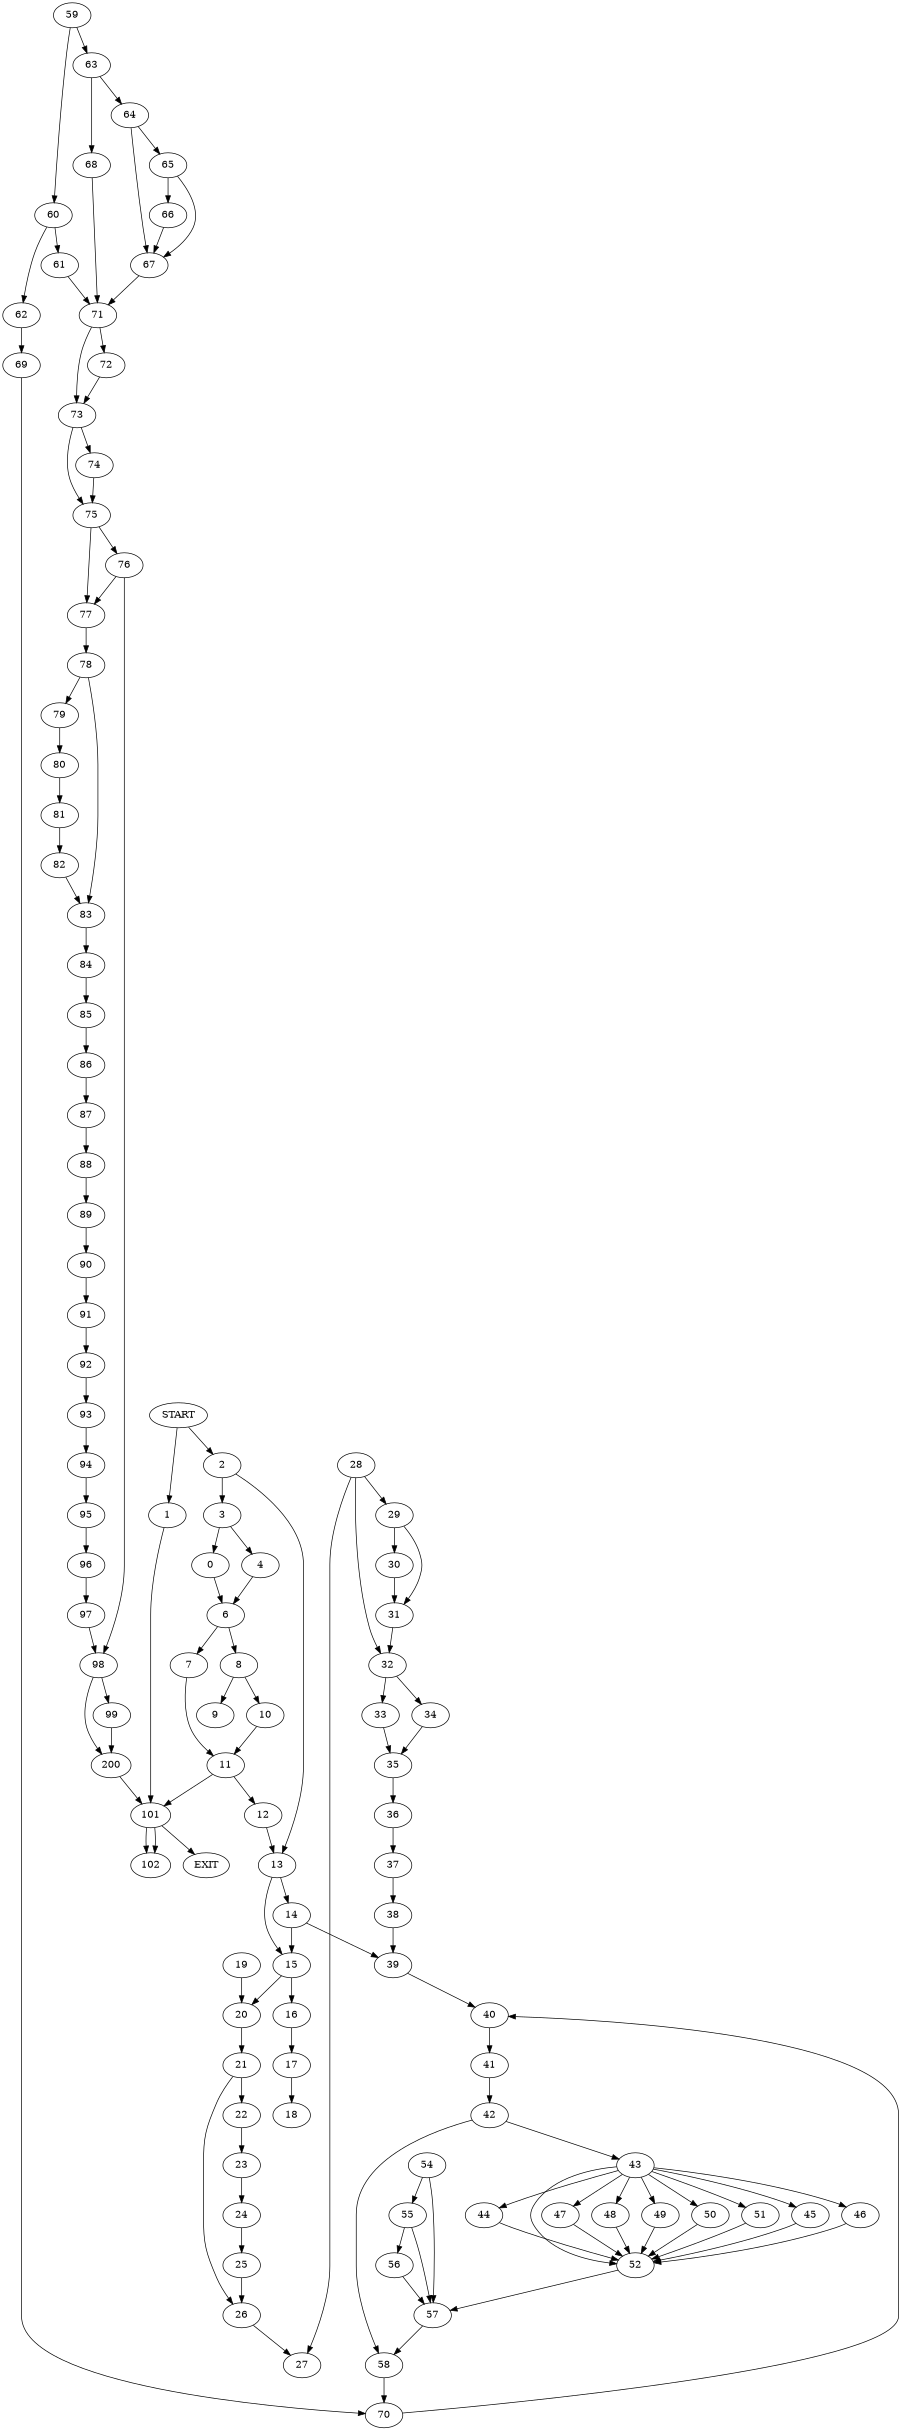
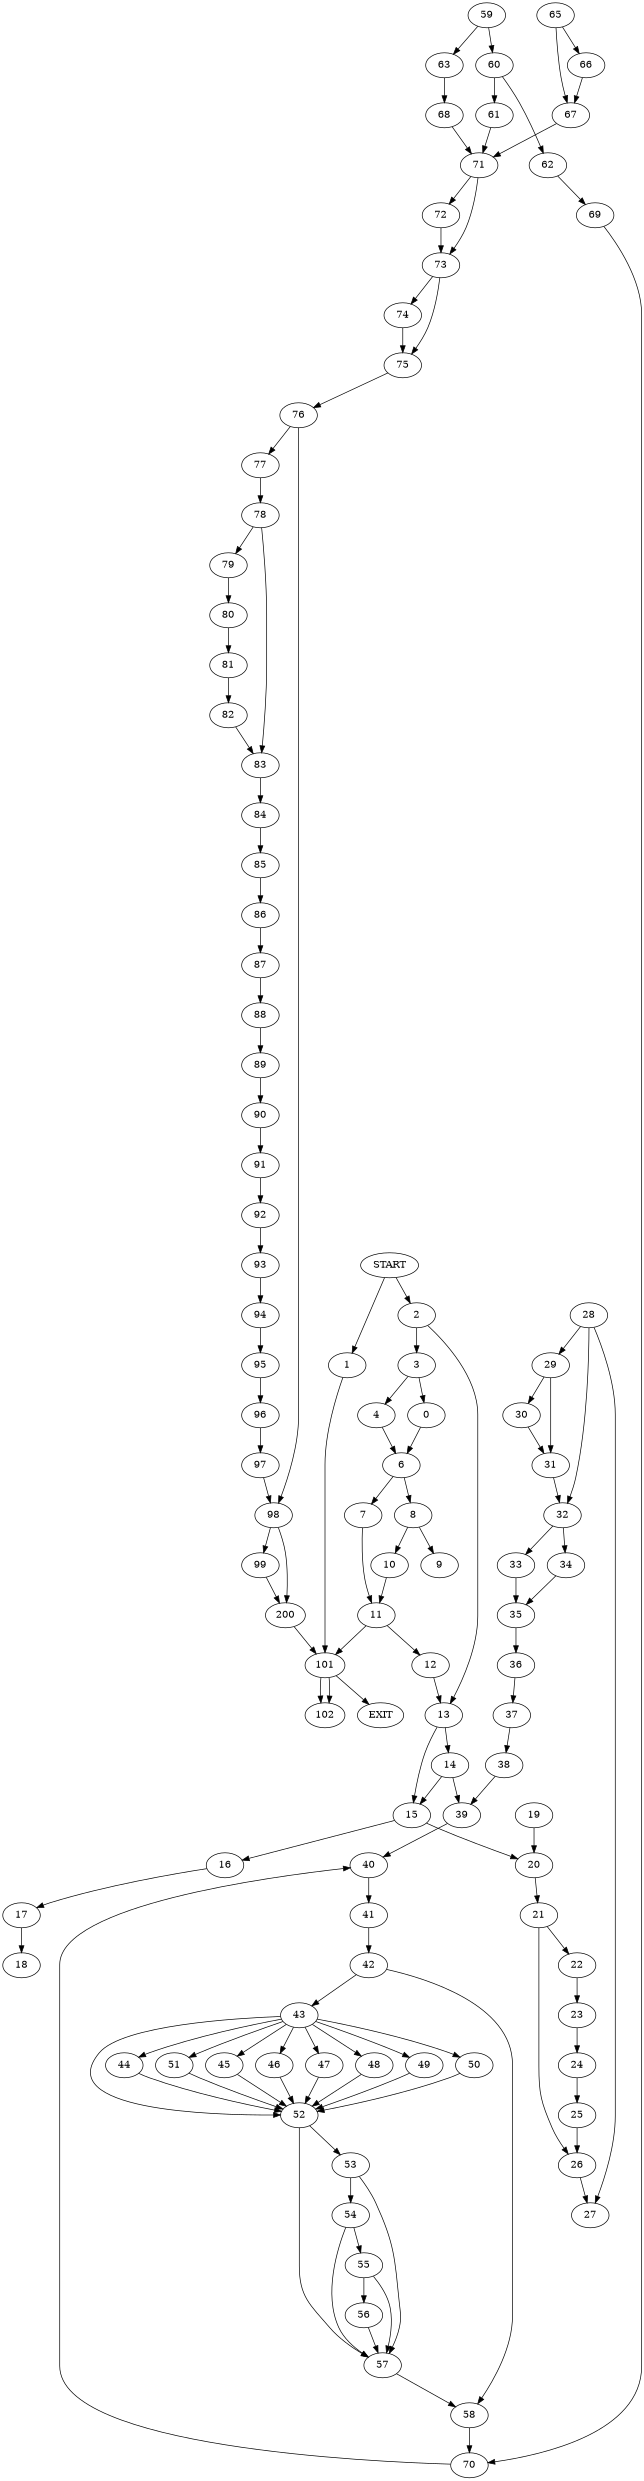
(130, 115) -> none
(89, 562) -> none
none -> (351, 2165)
